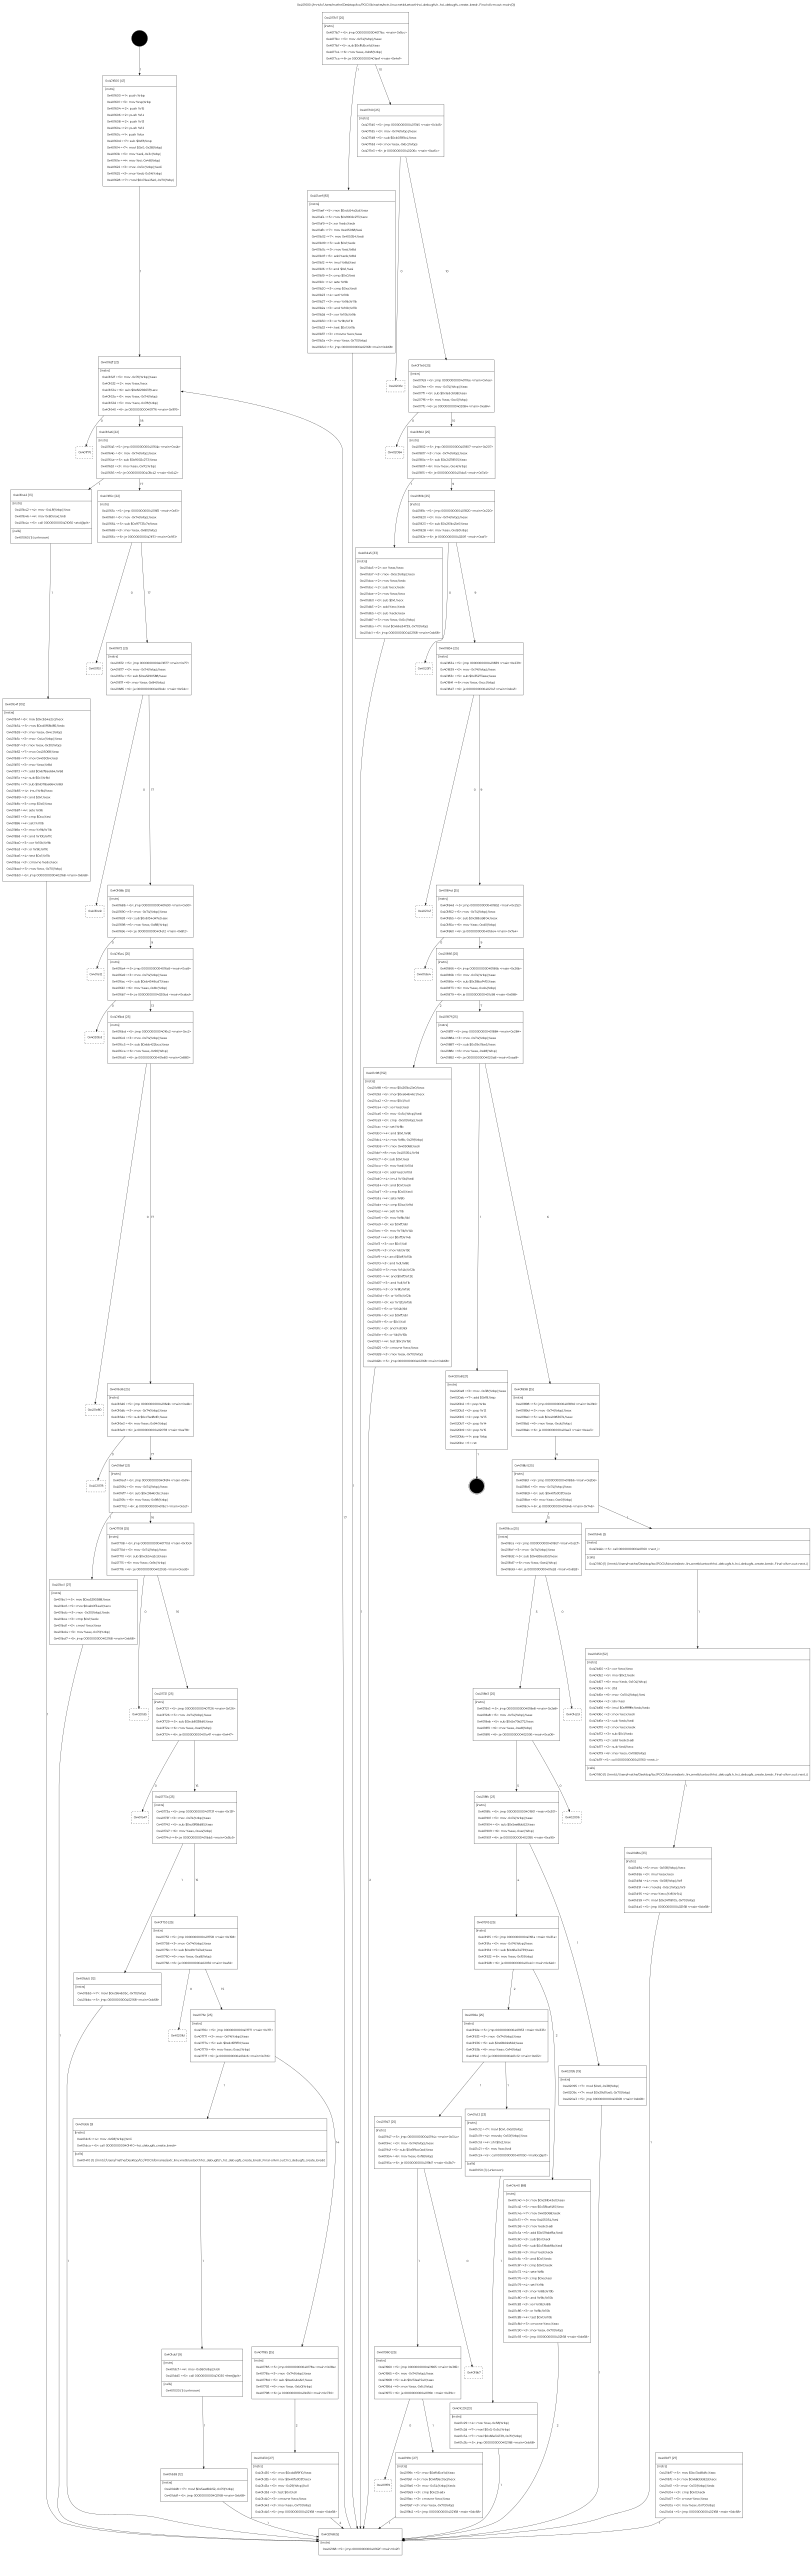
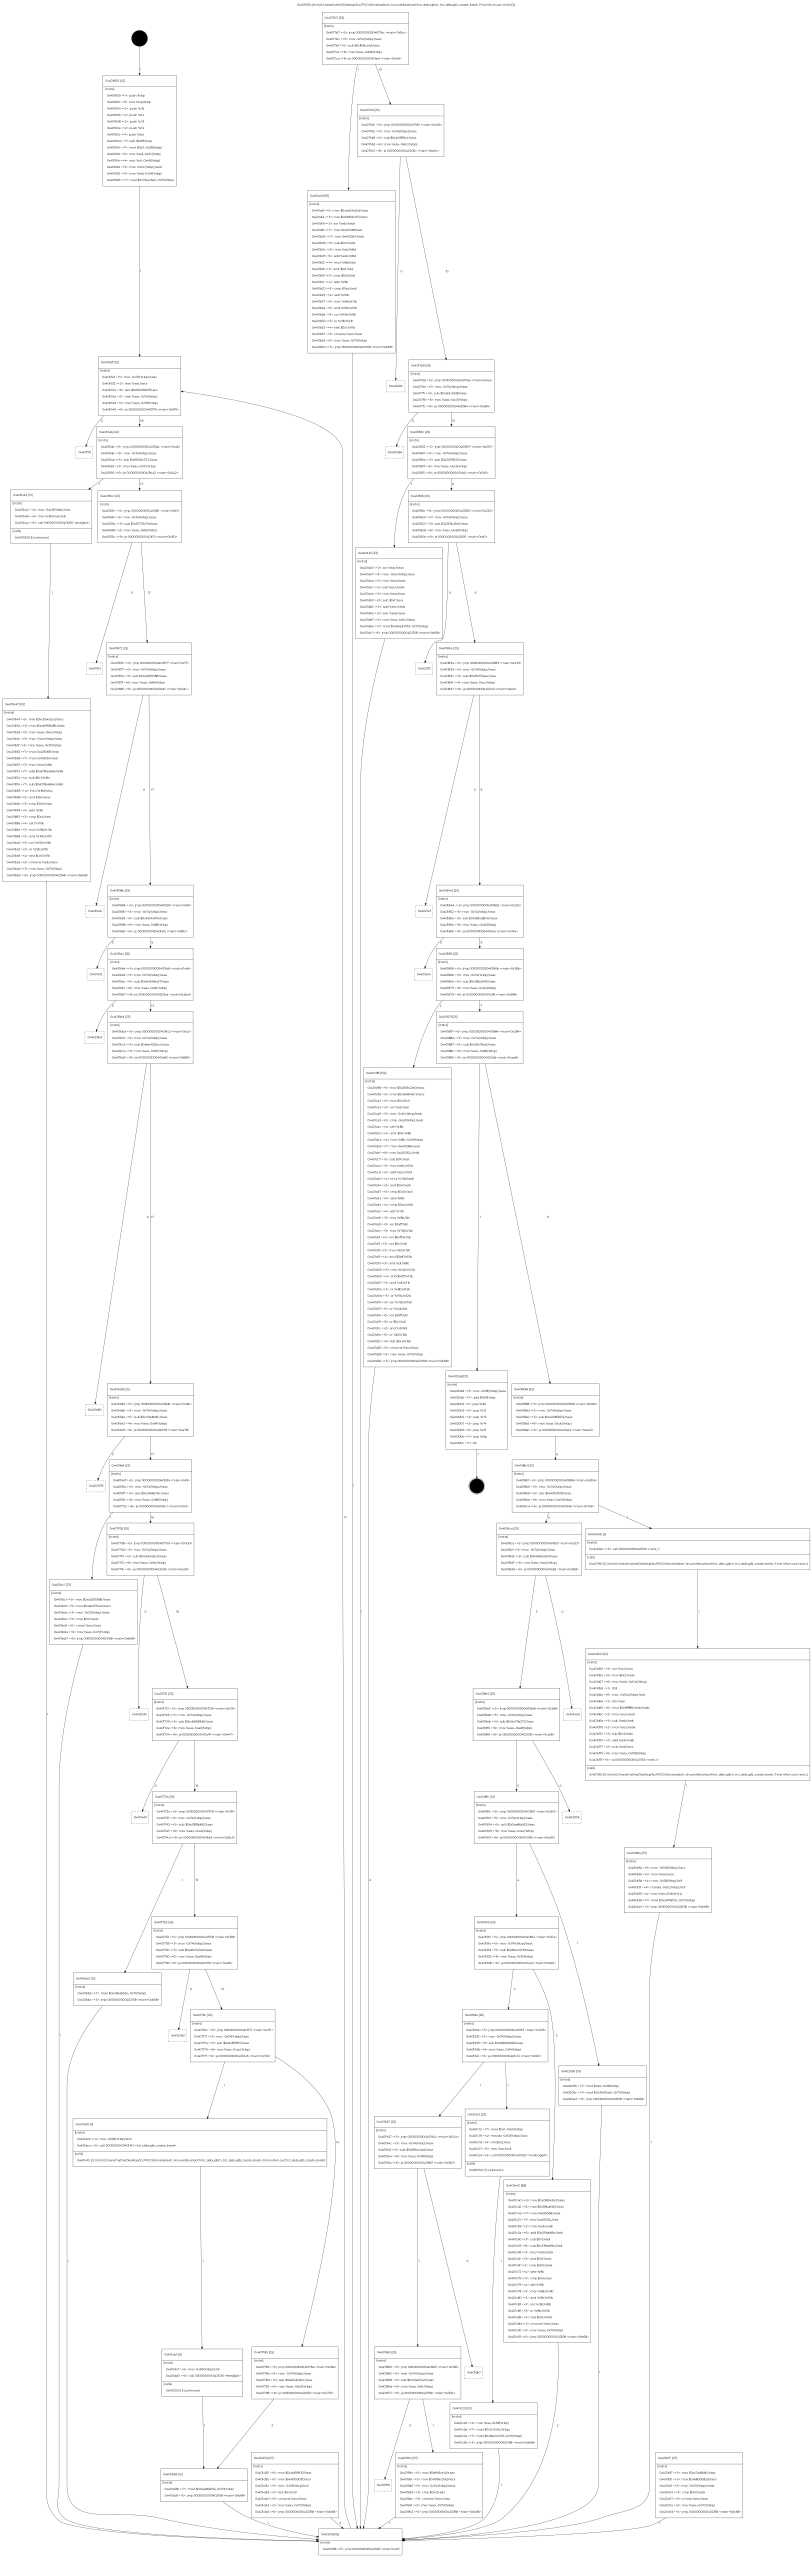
(295, 2425) -> (246, 2433)
